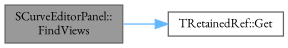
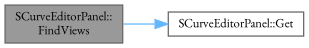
(226, 24) -> (236, 24)
